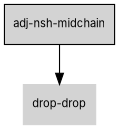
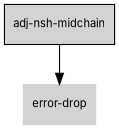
(60, 105) -> (60, 105)
